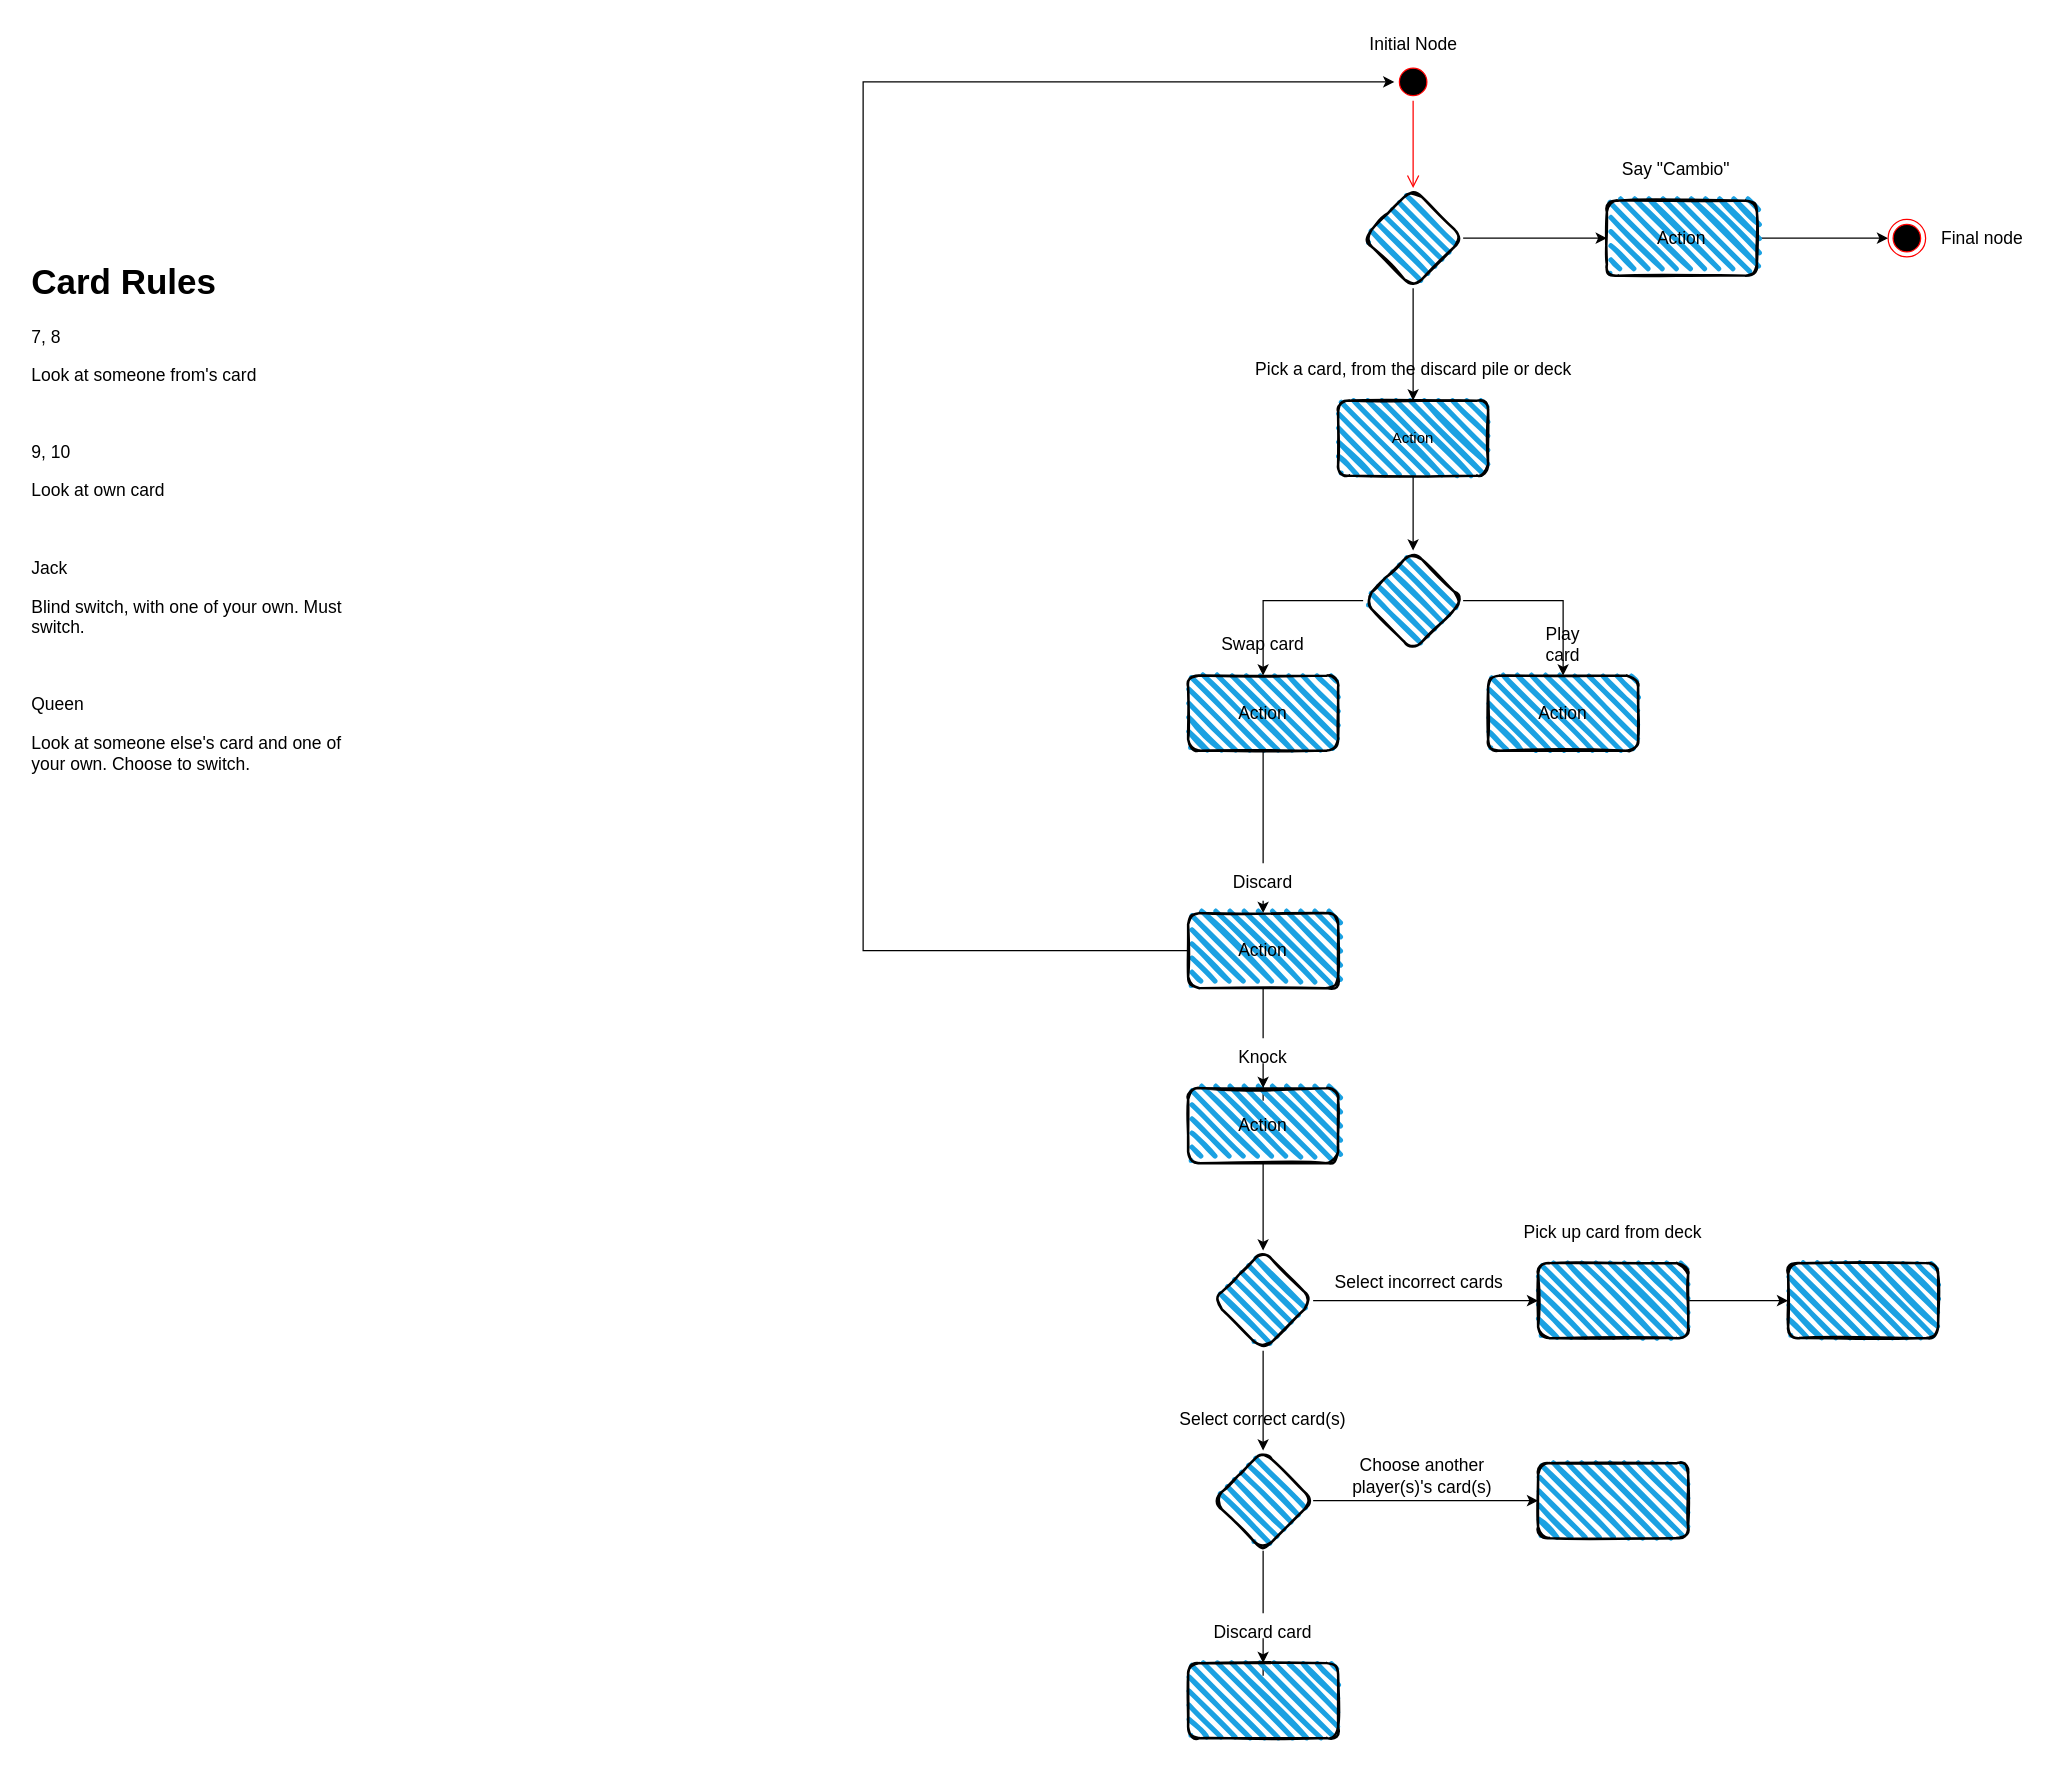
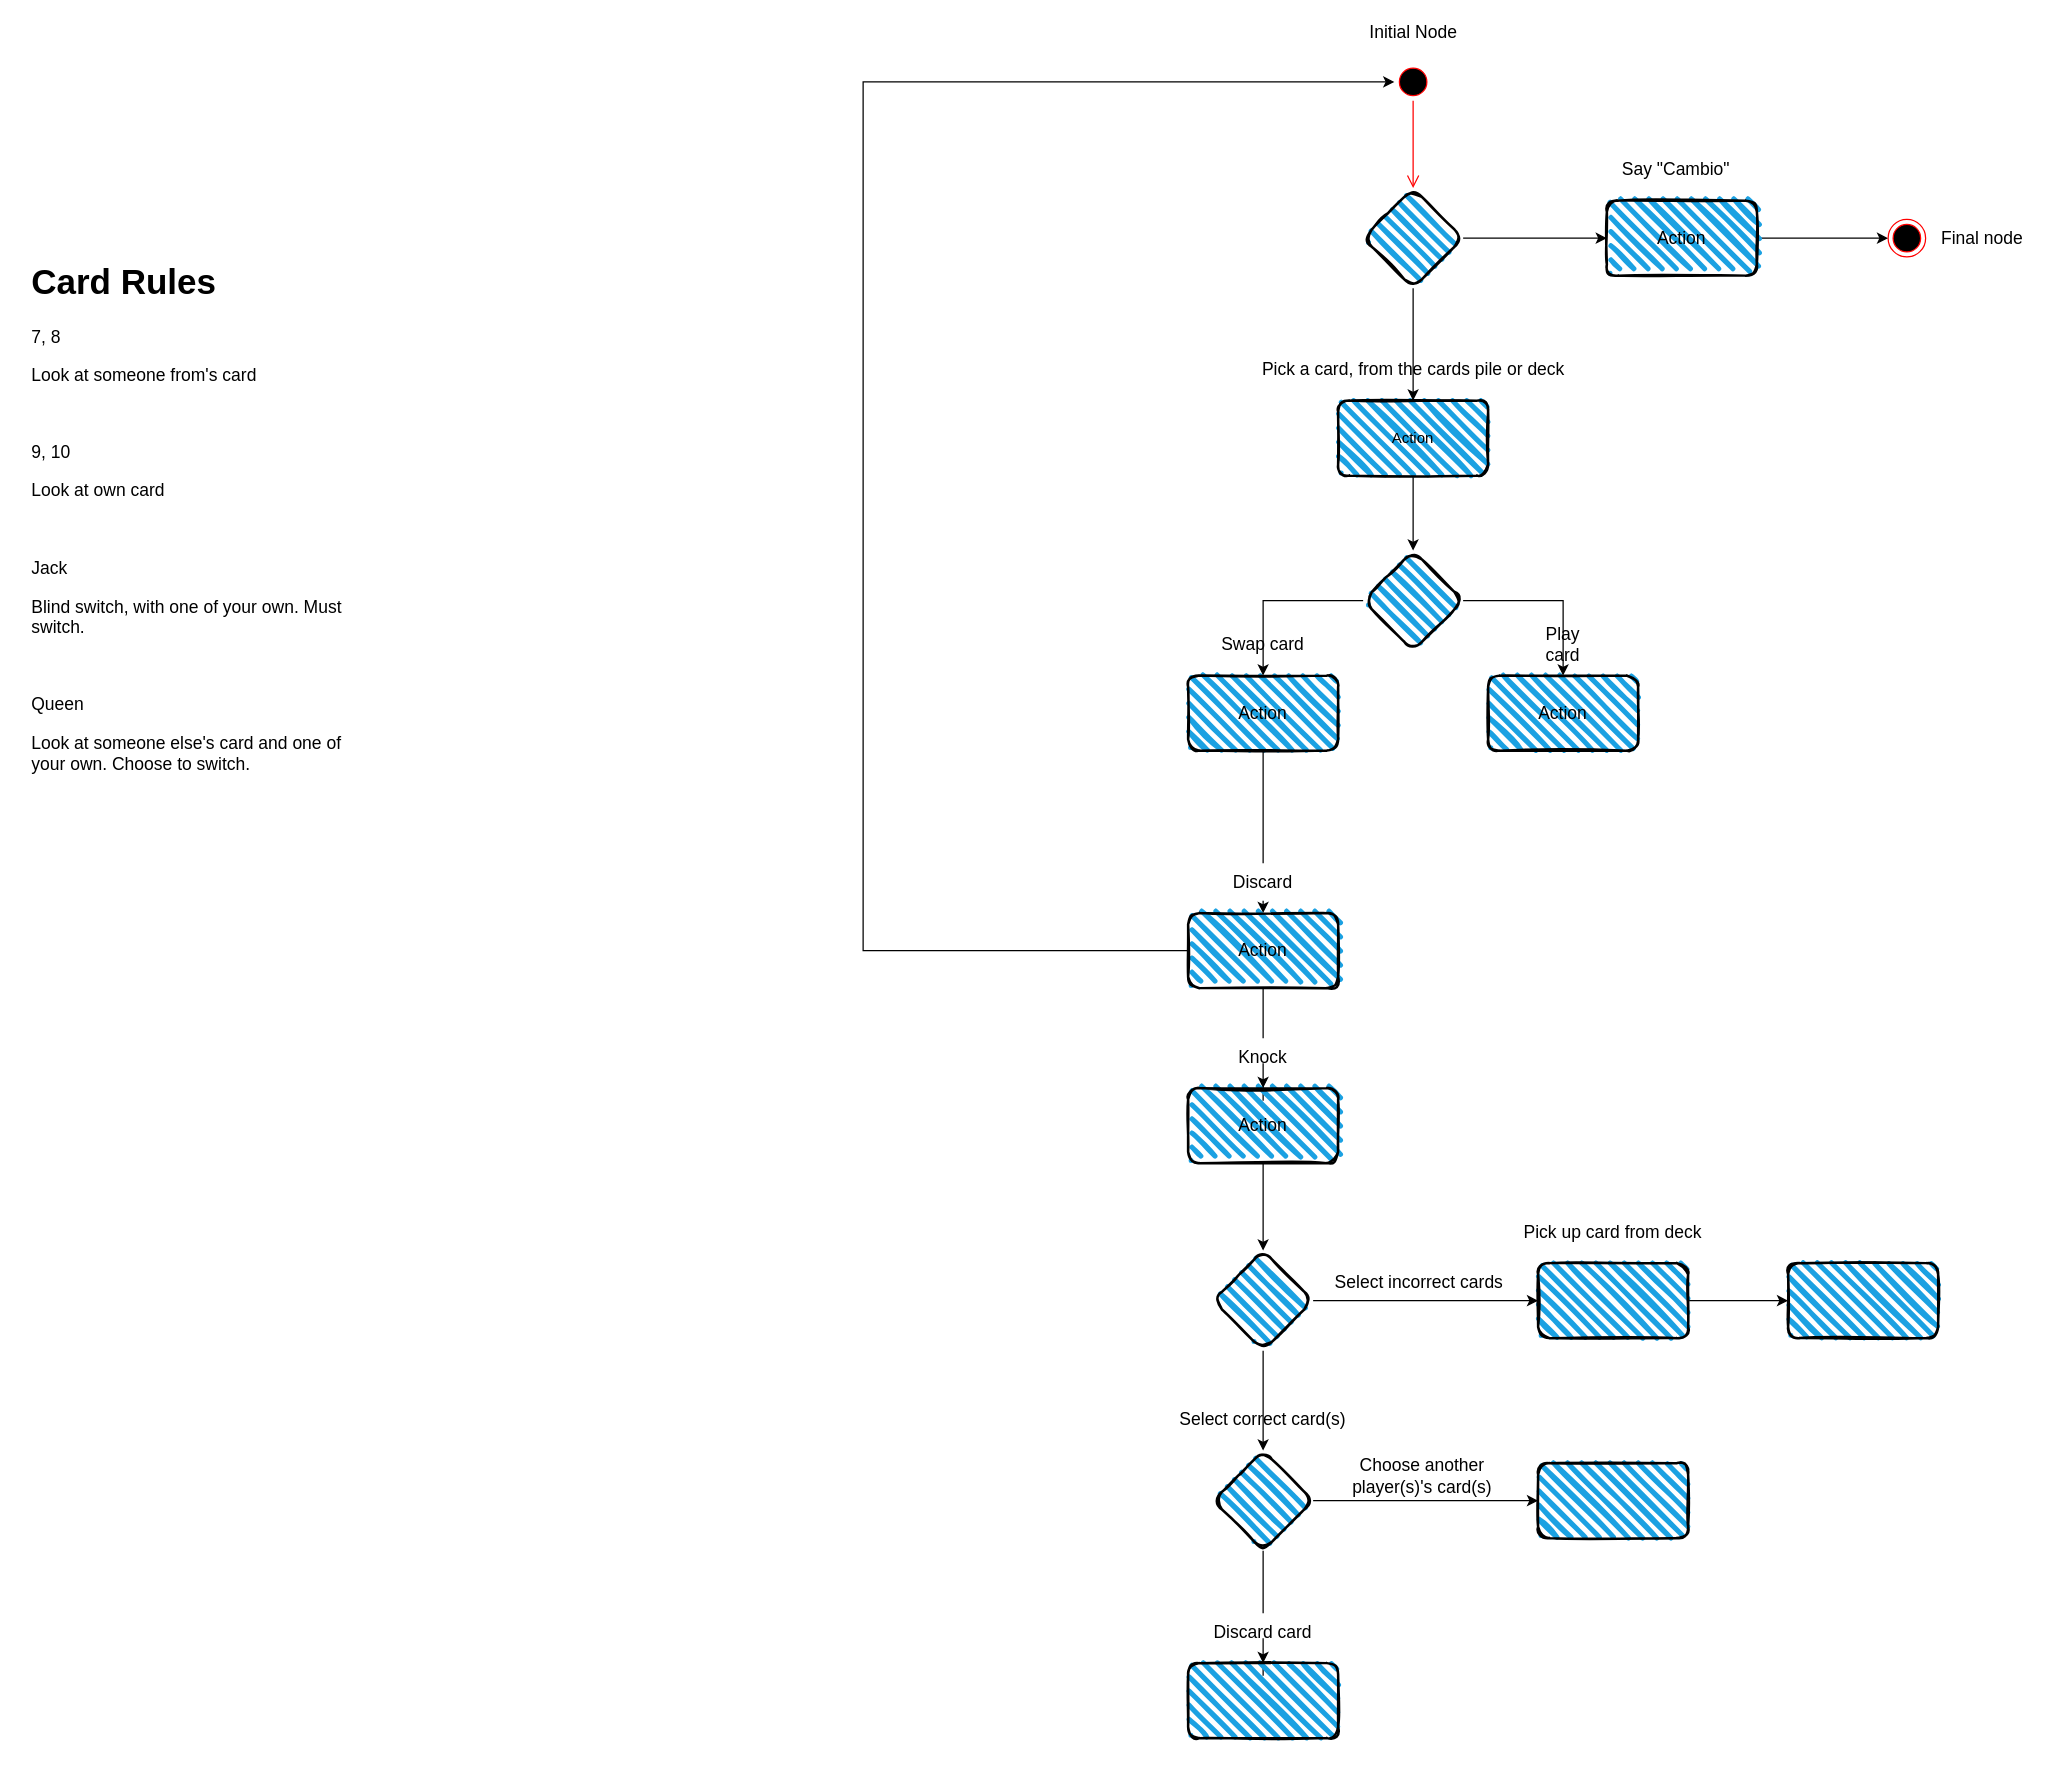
(1413, 44) -> (1413, 32)
(1414, 369) -> (1414, 369)
